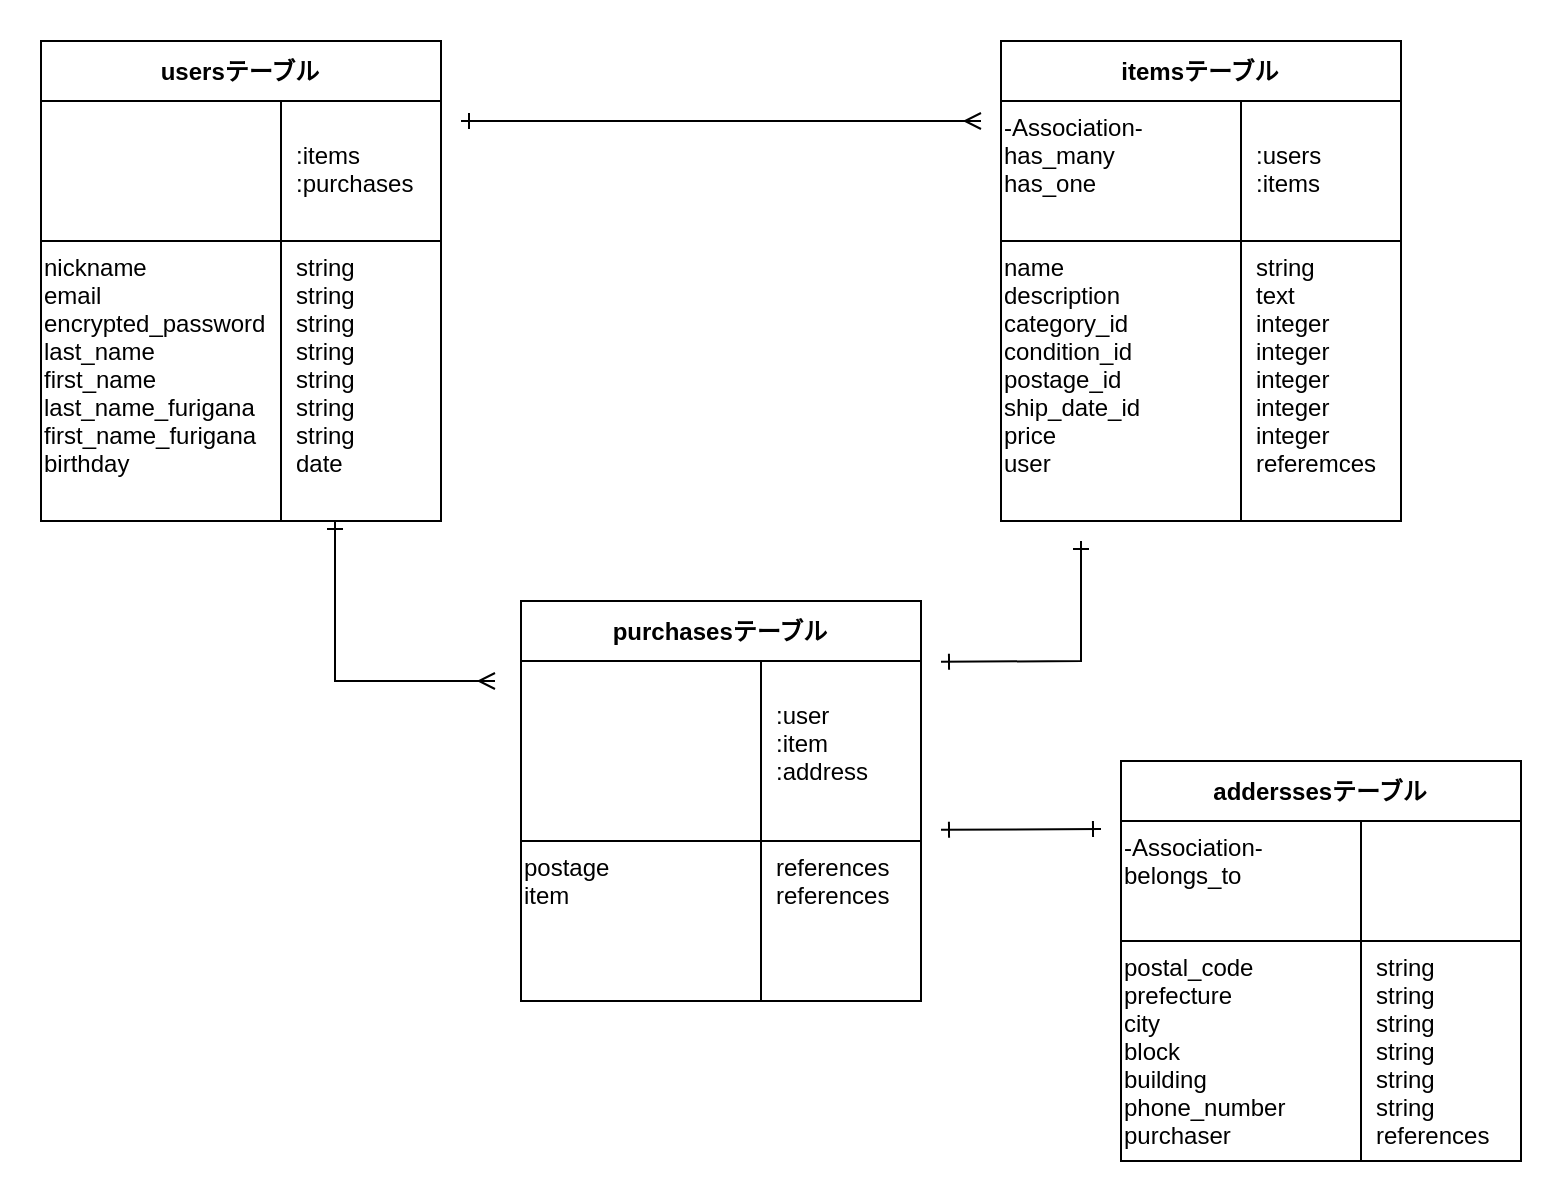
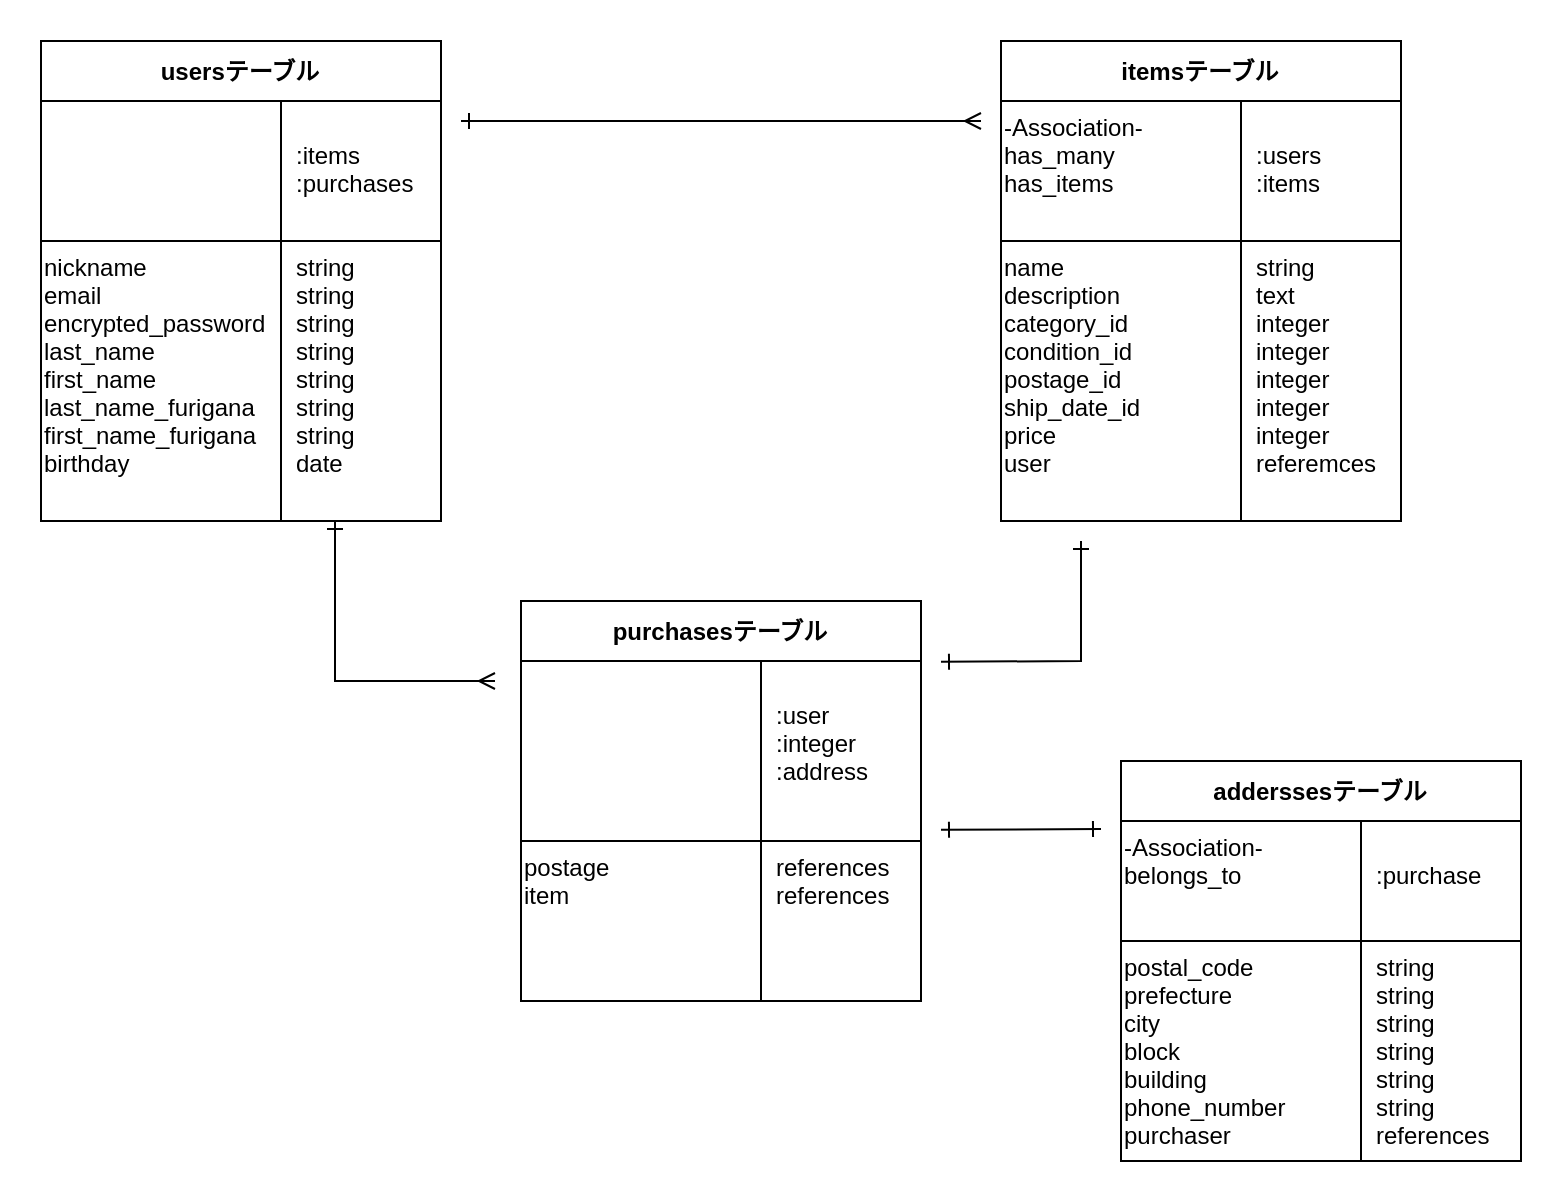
(1085, 128) -> (1085, 128)
(806, 716) -> (806, 716)
none -> (1441, 881)
